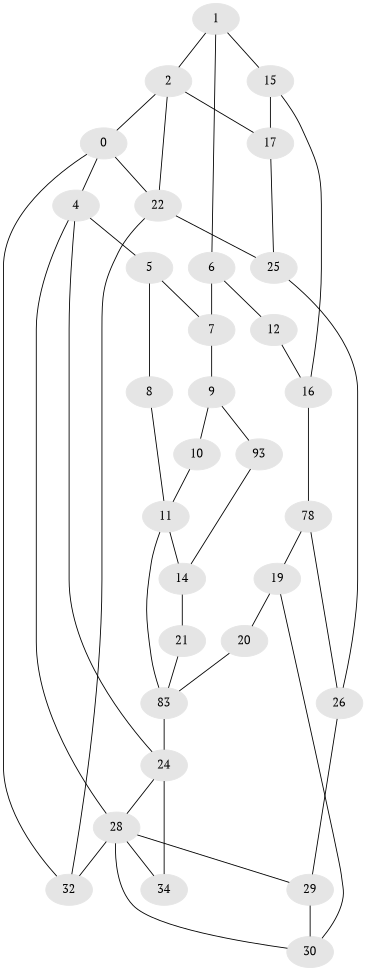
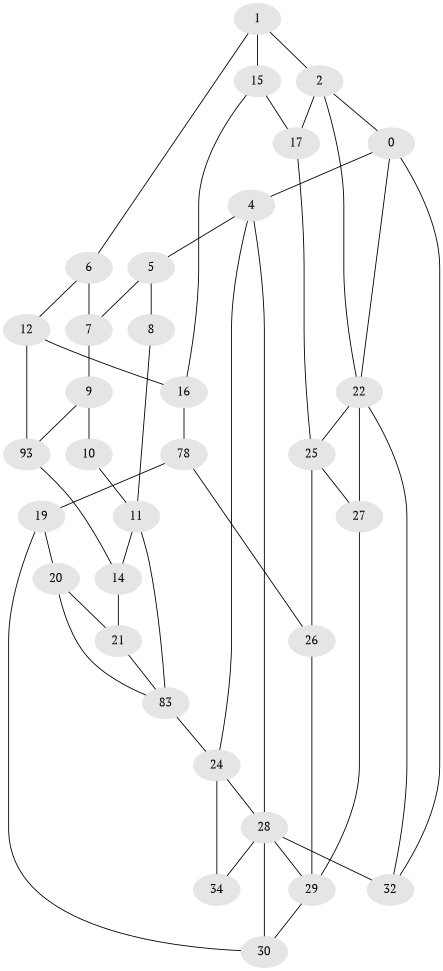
none -> (27, 392)
none -> (359, 517)
none -> (87, 610)
